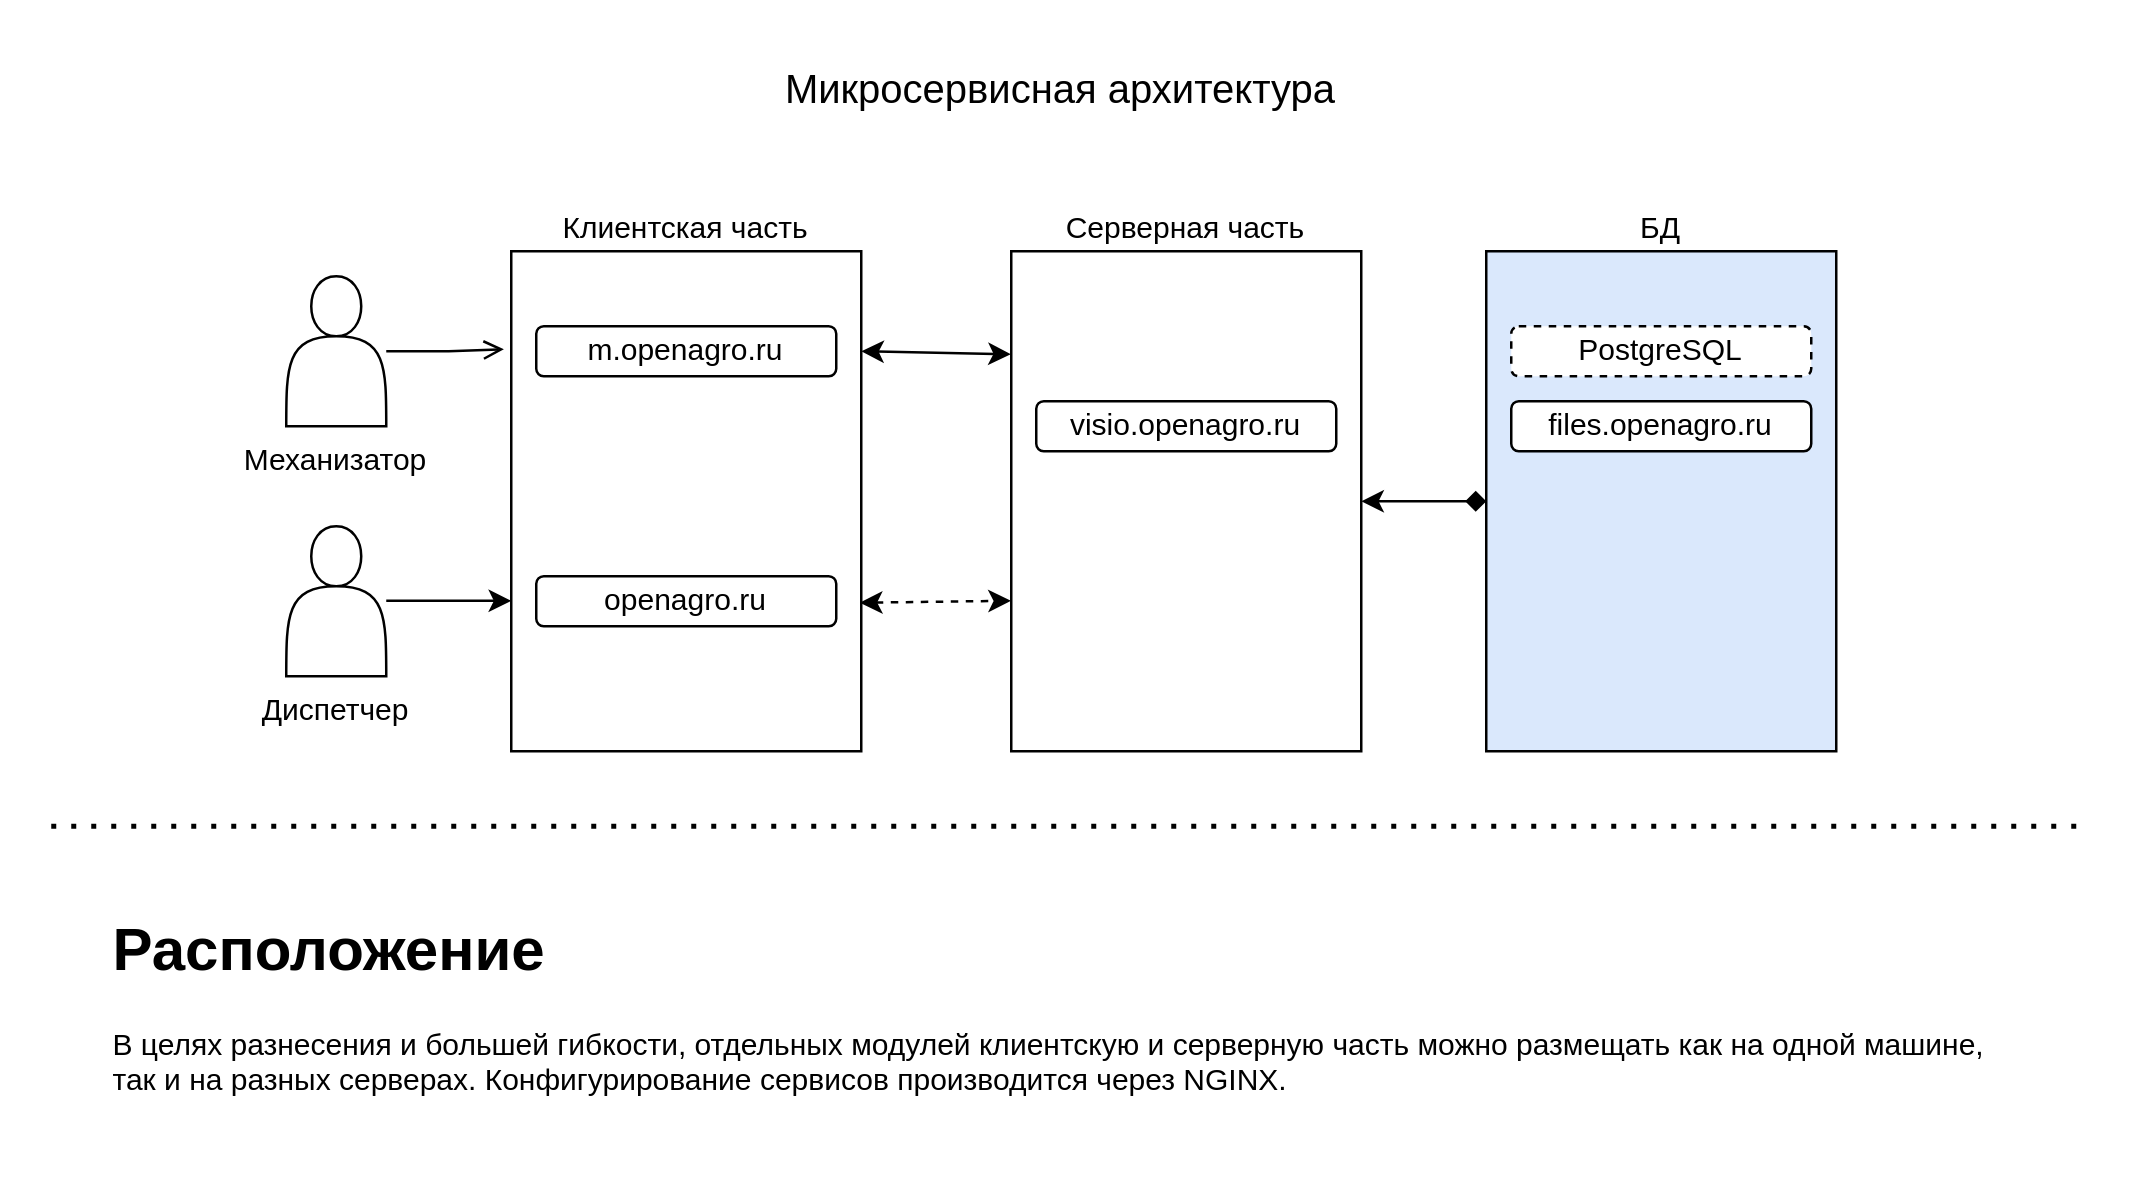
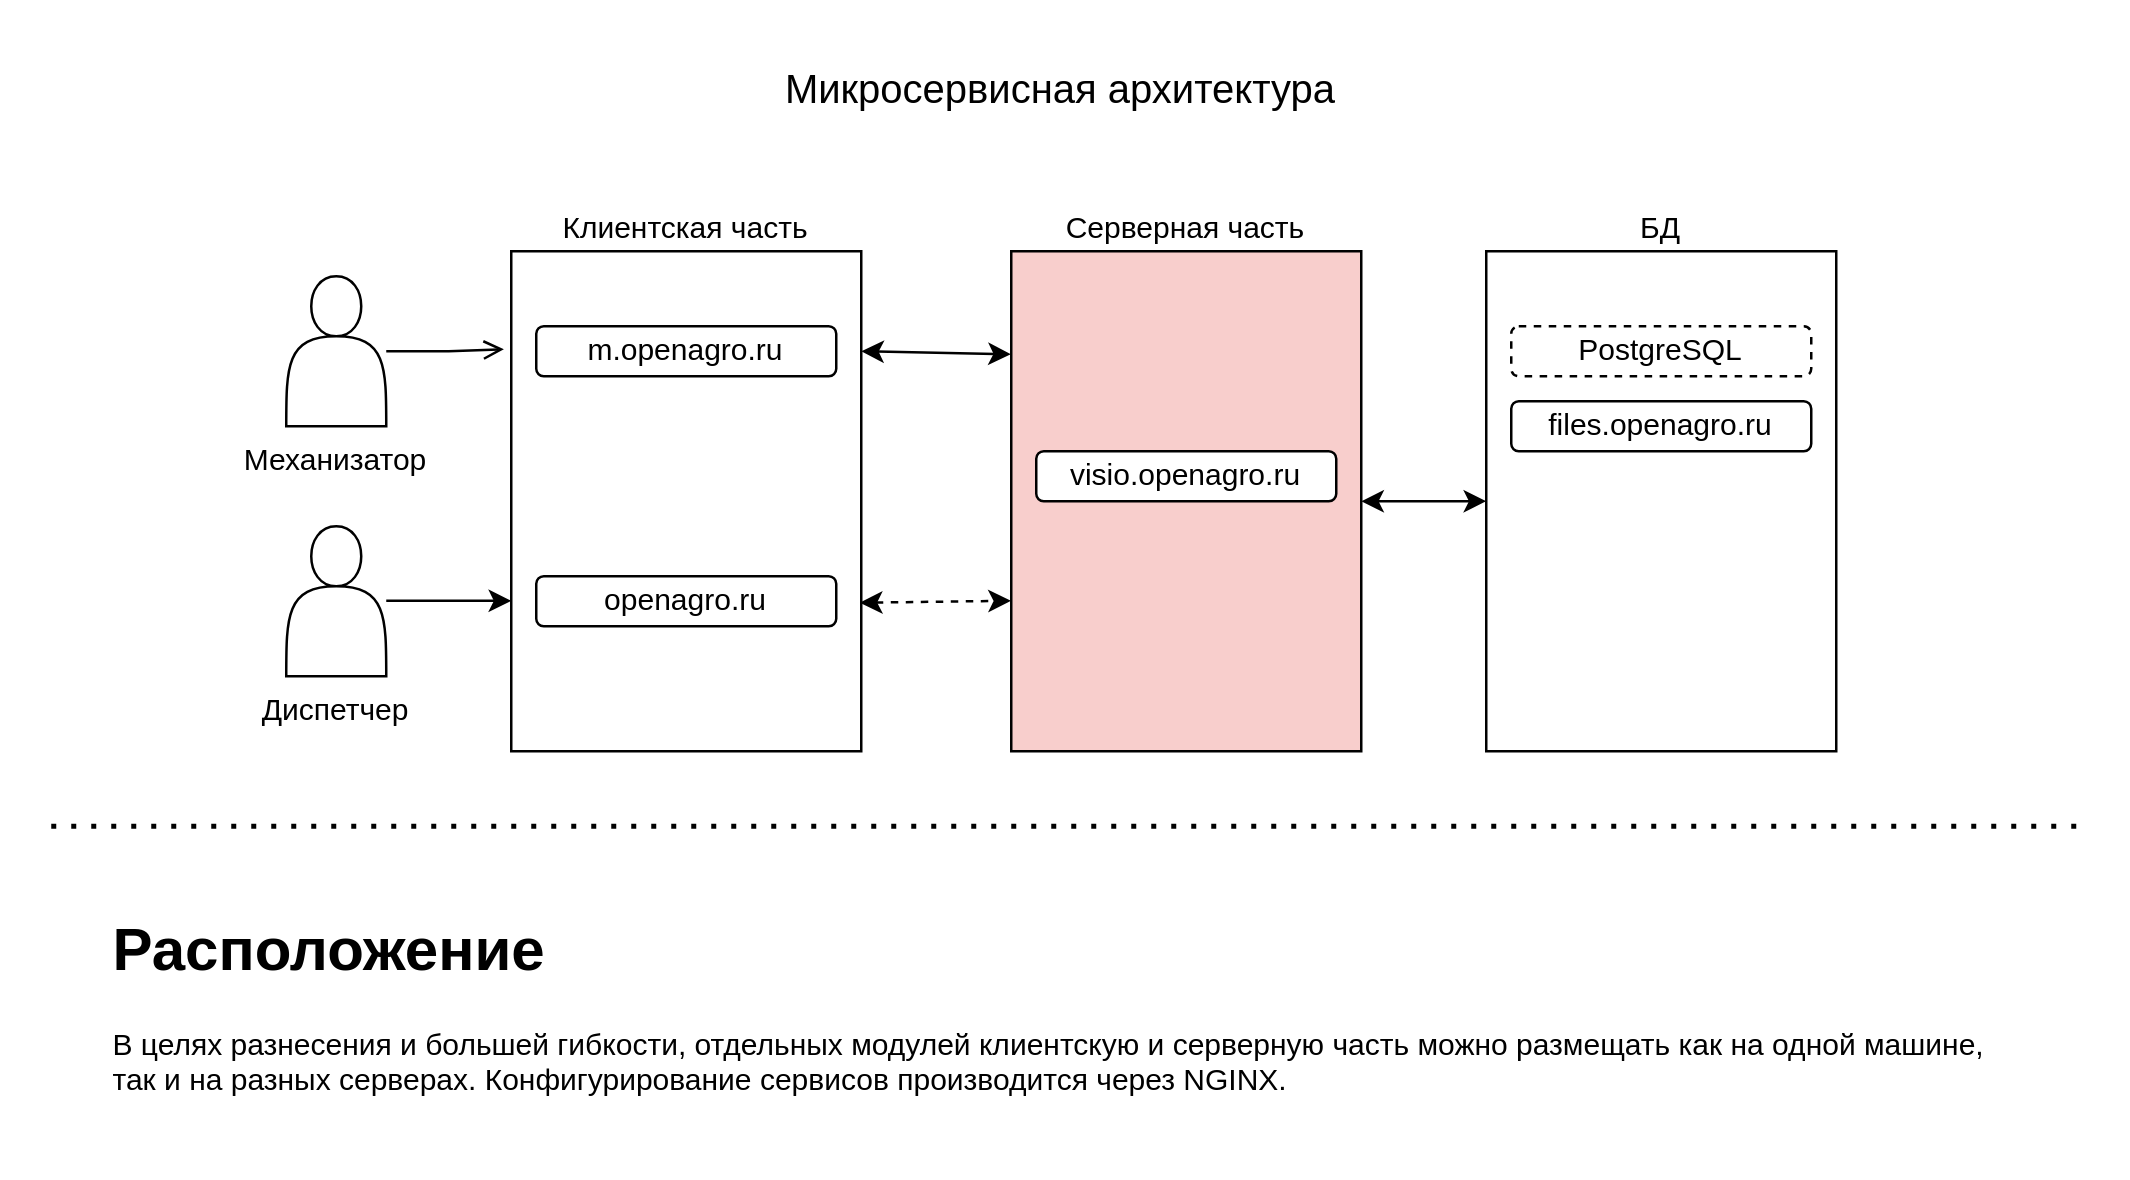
(1186, 426) -> (1186, 476)
(1186, 501) -> (1186, 501)
(1466, 501) -> (1467, 501)
(1661, 501) -> (1661, 501)
